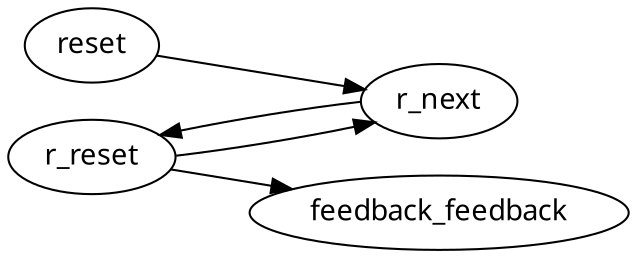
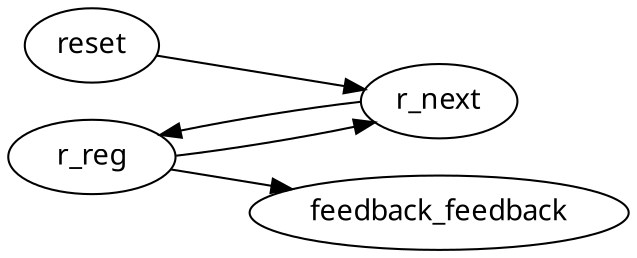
(92, 157) -> (92, 157)
